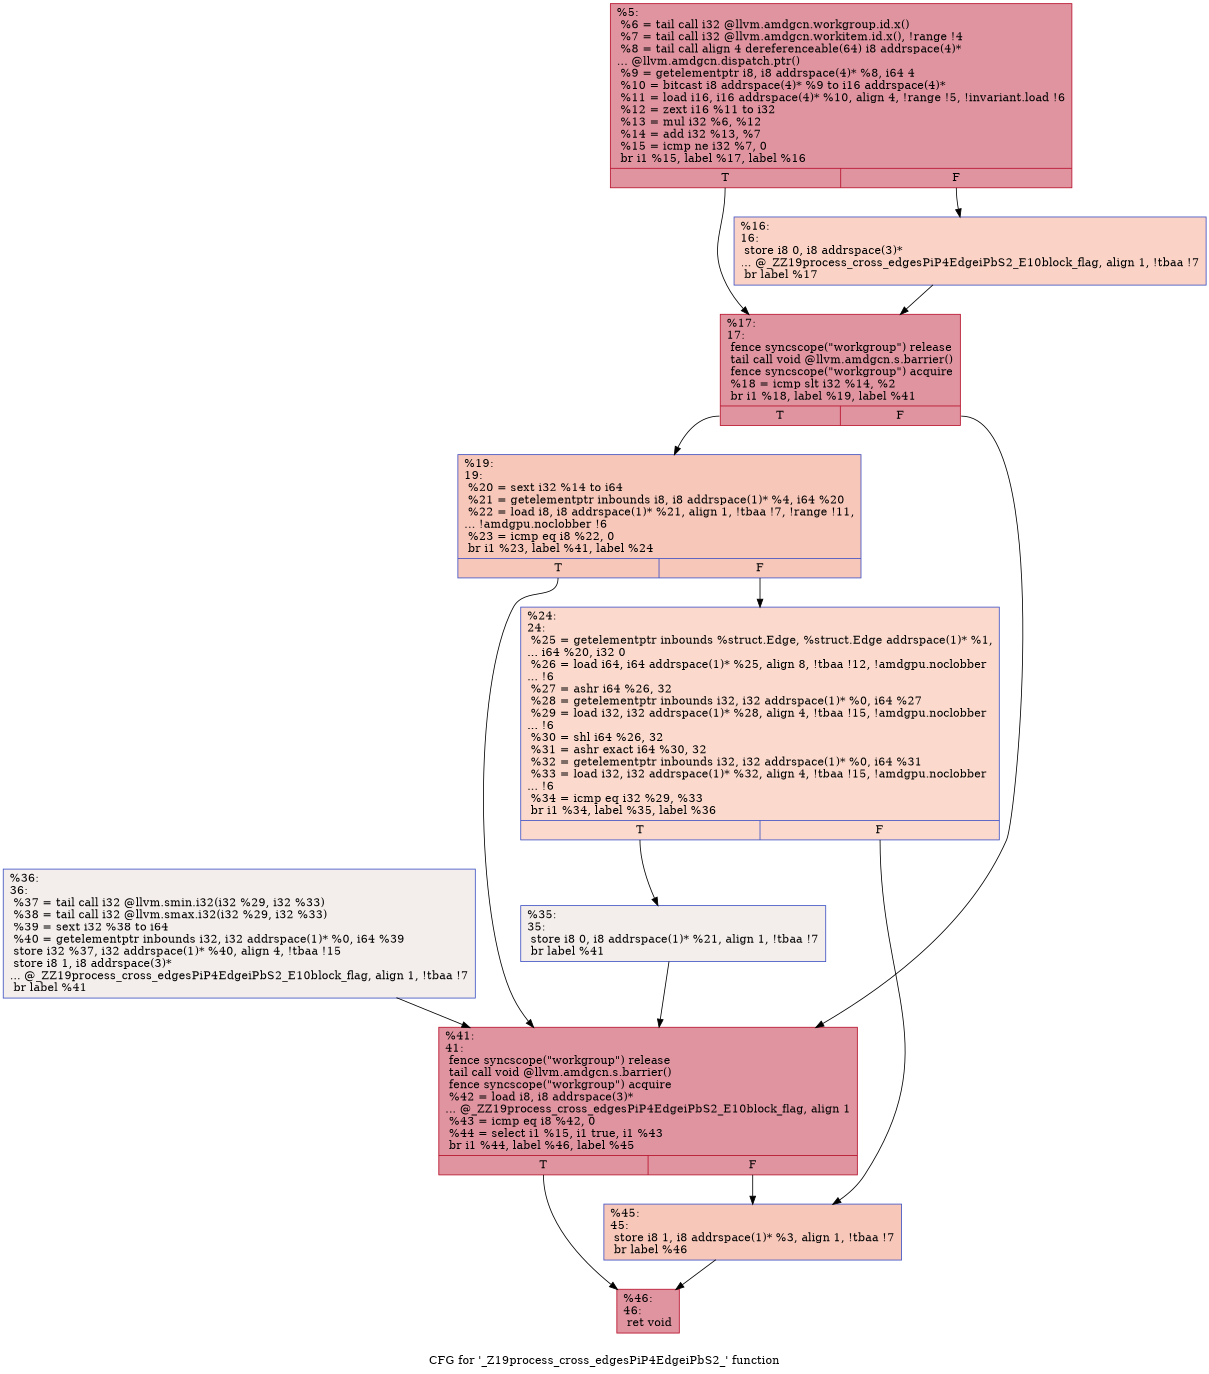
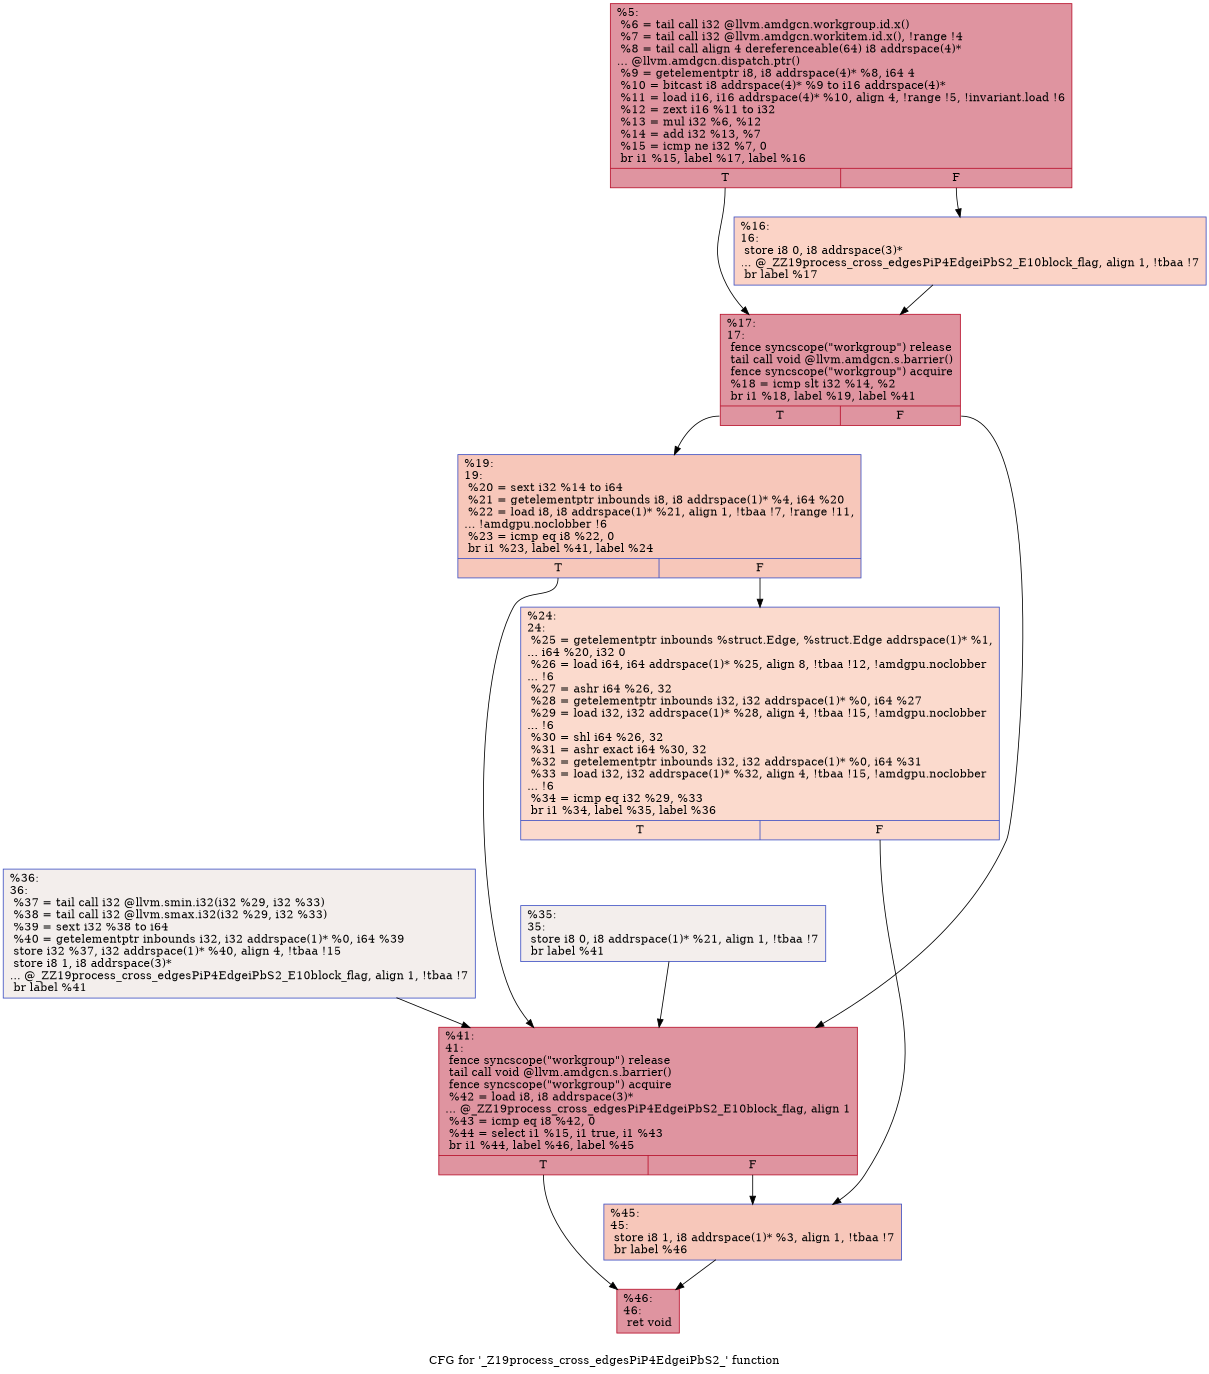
(644, 870) -> none
